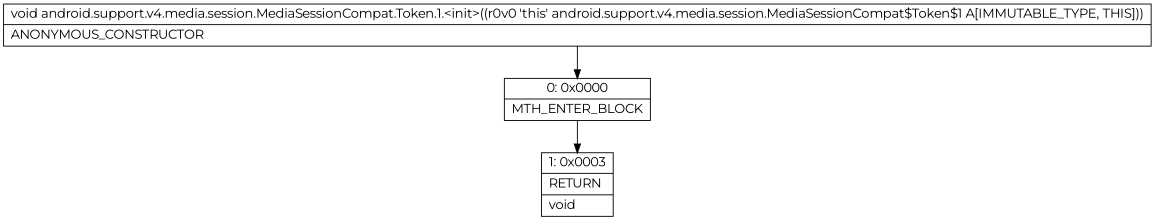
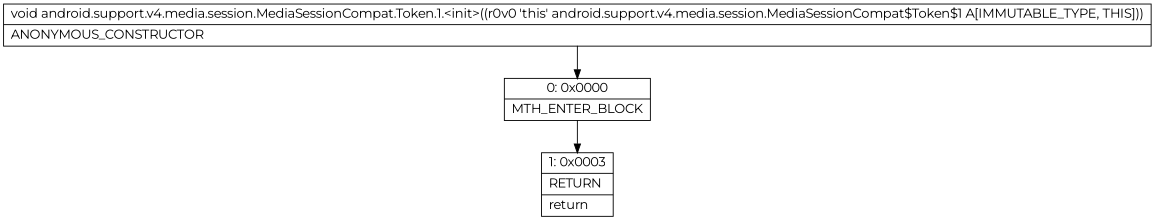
(563, 205) -> (569, 205)
